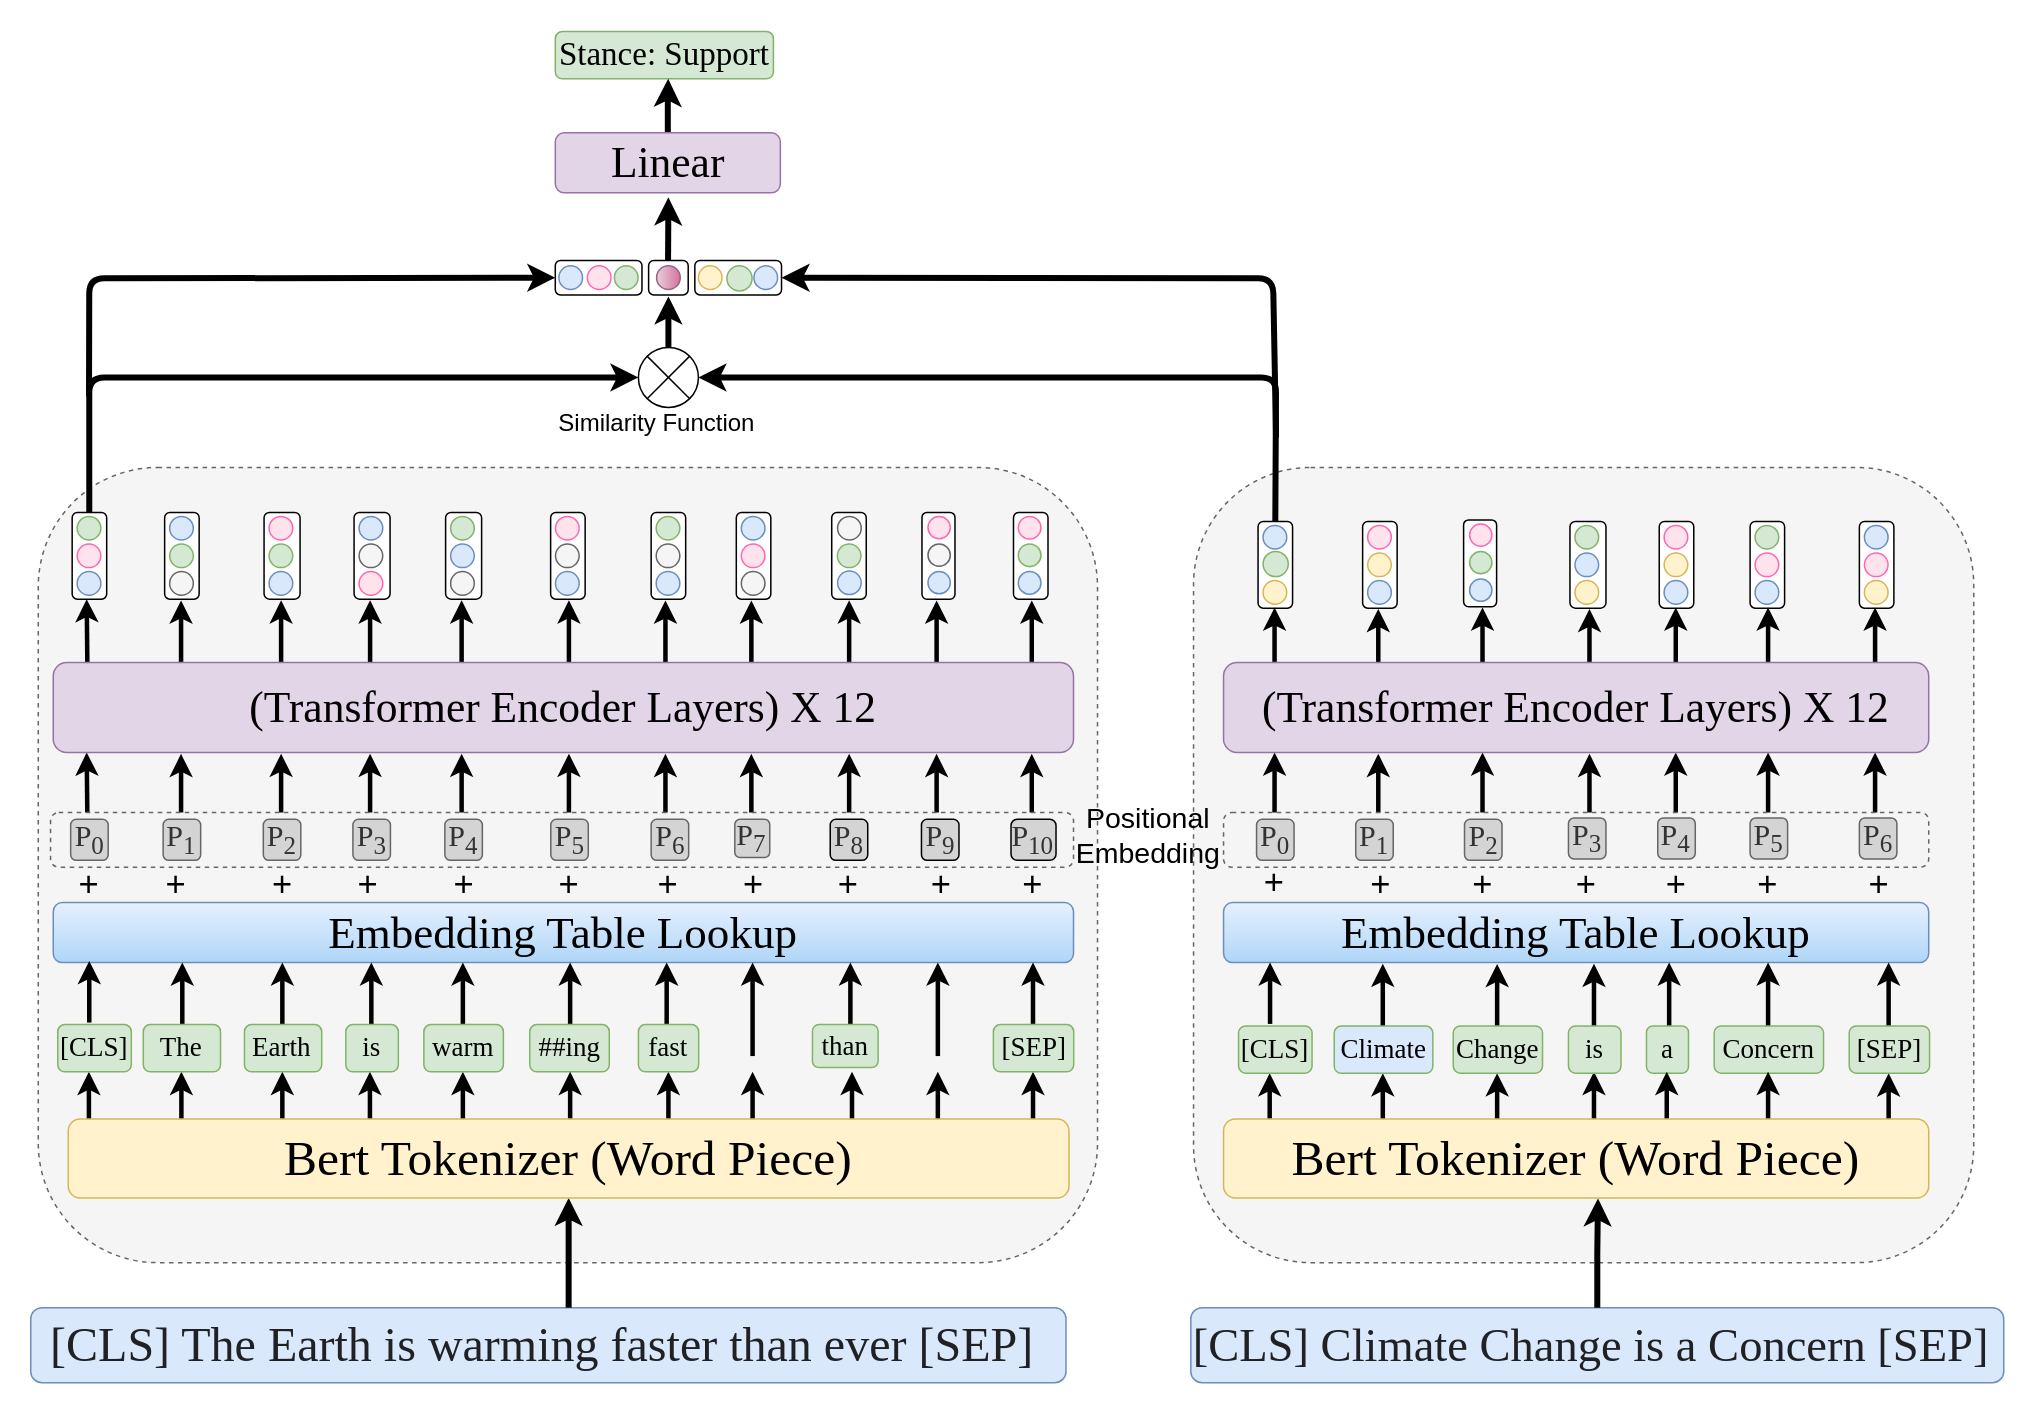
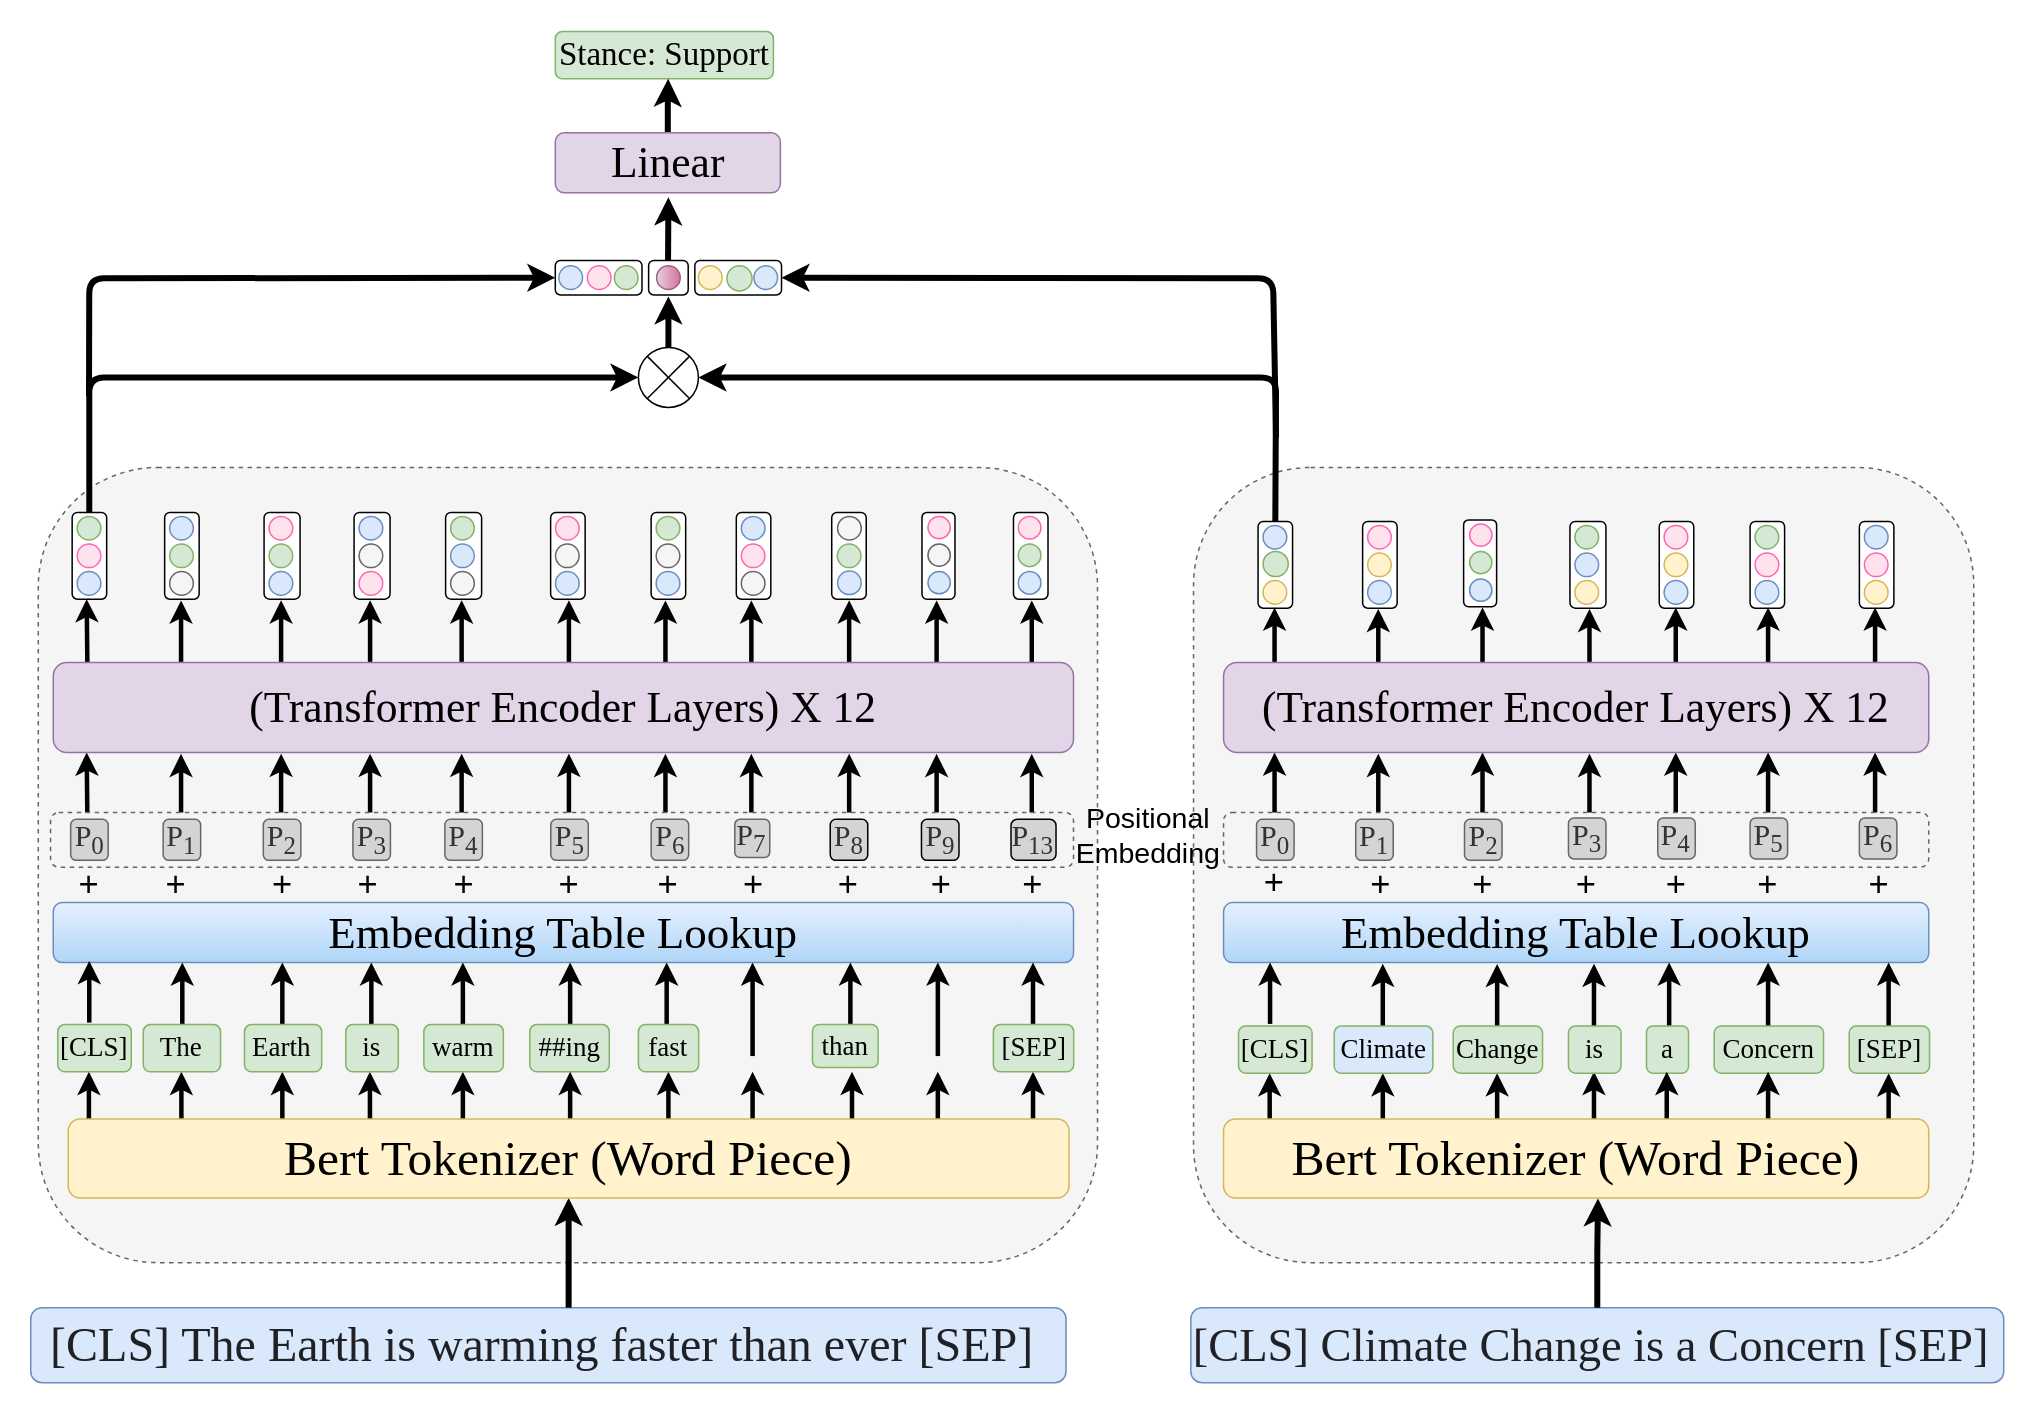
(657, 422) -> none
(1033, 839) -> (1033, 839)
